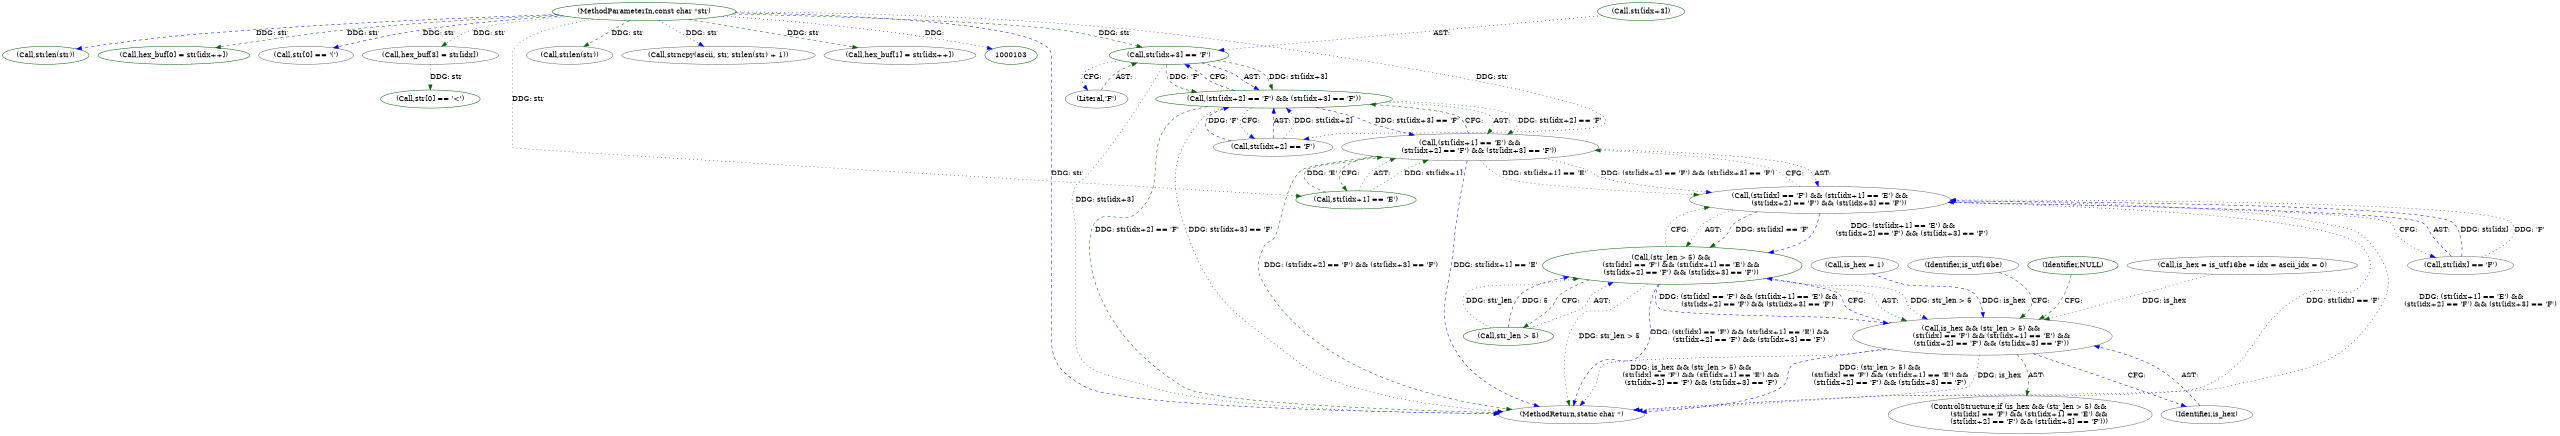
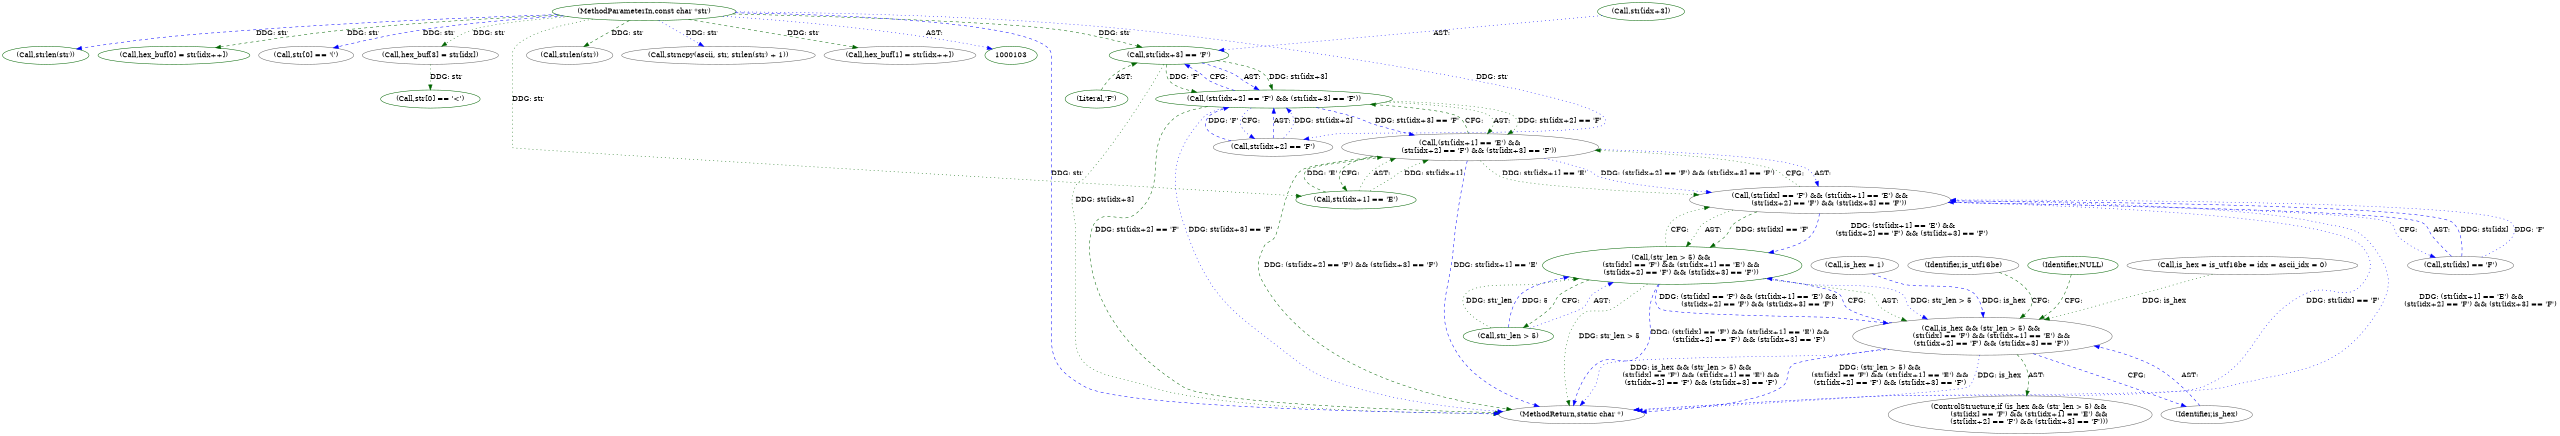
(936, 33) -> (936, 33)
(1094, 67) -> none
(1097, 99) -> (1097, 99)
